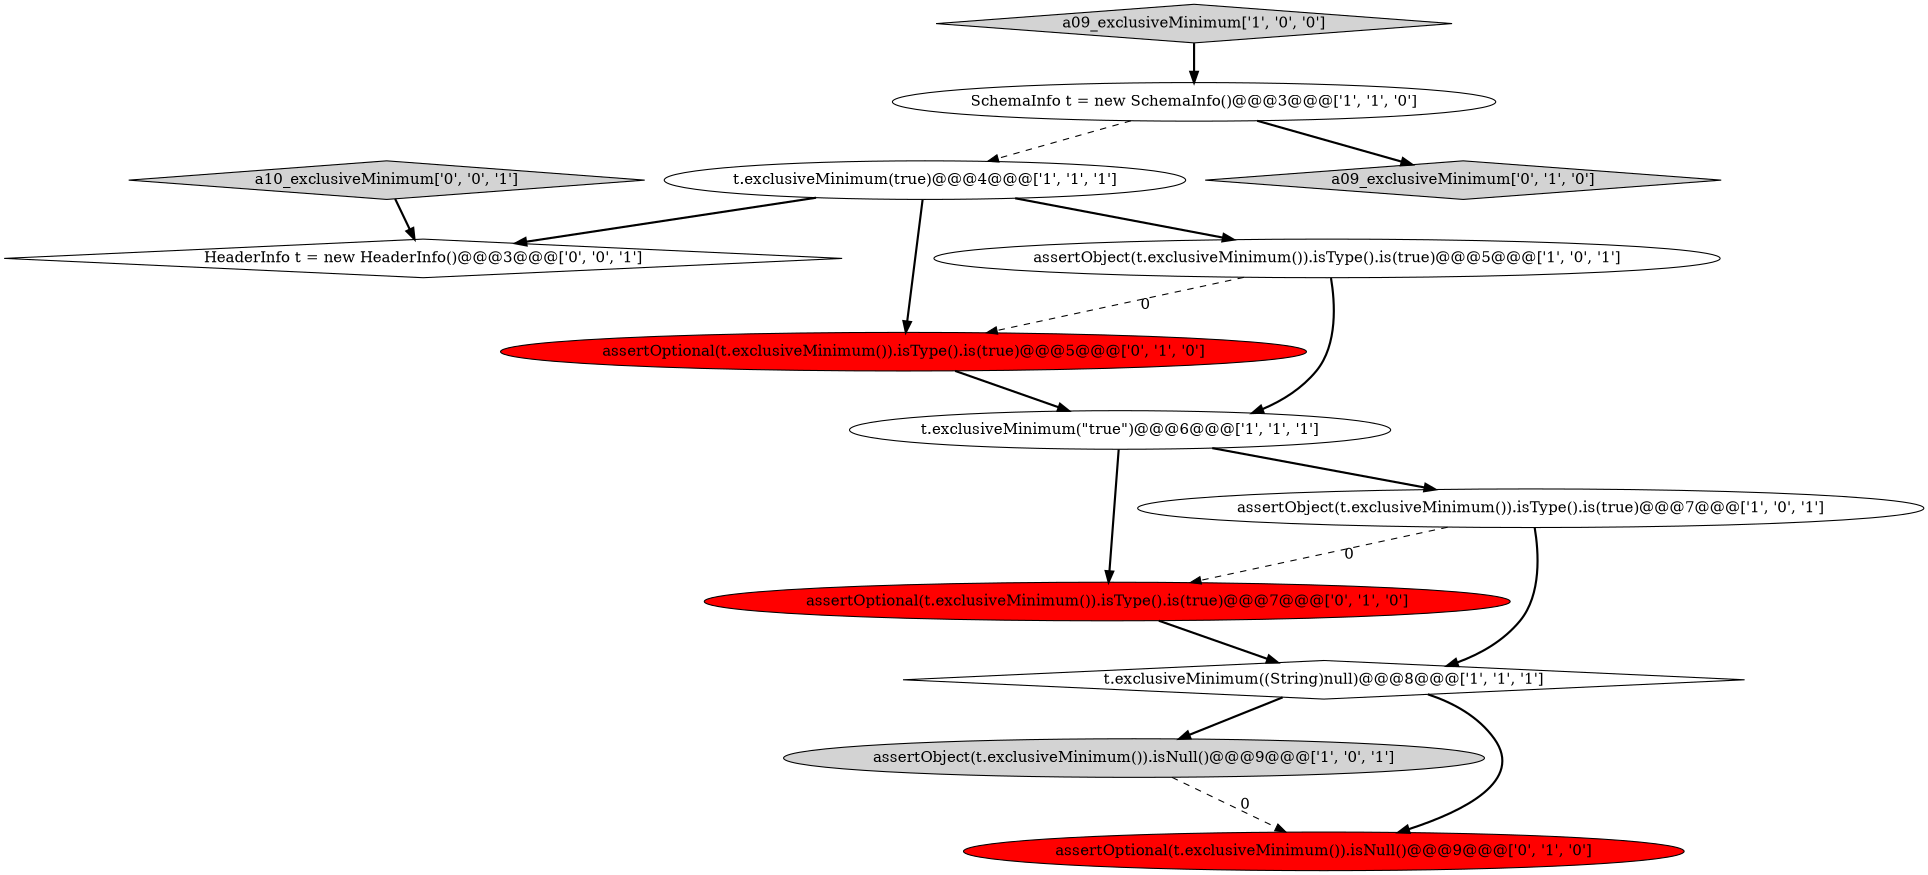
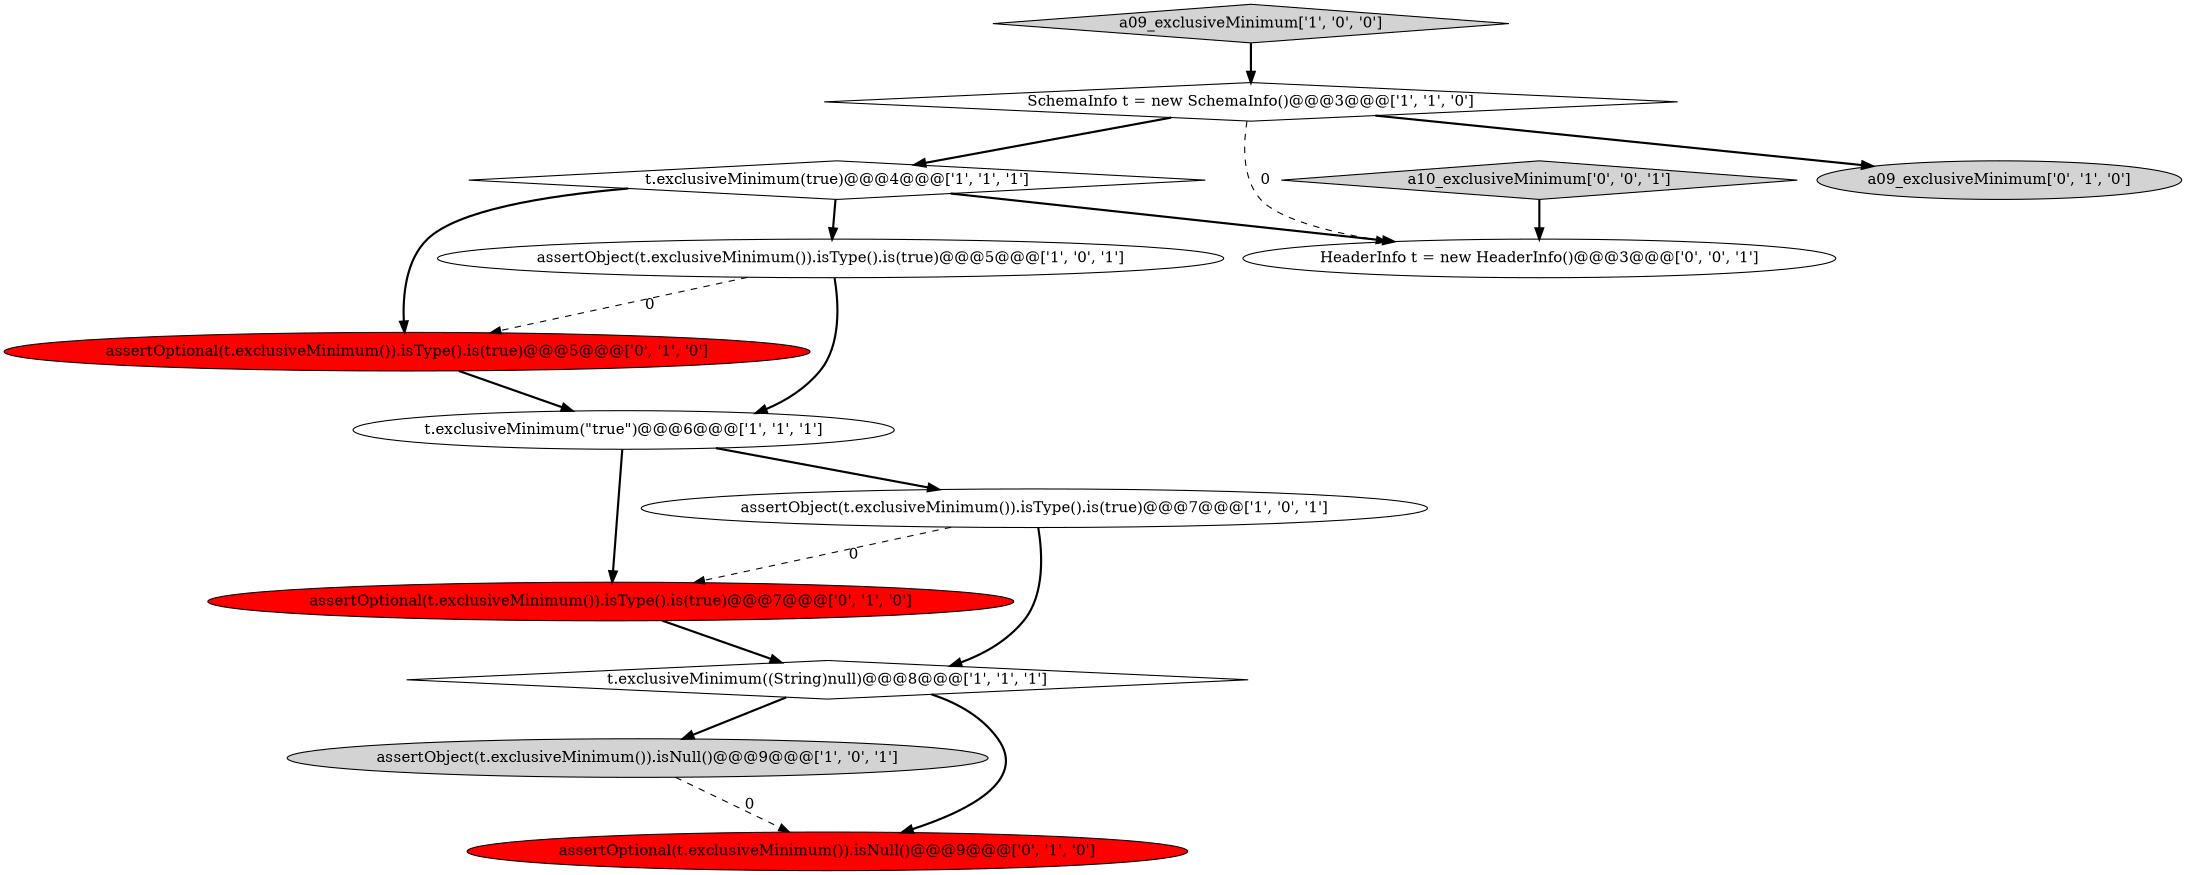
(1194, 102) -> (1251, 102)
(1064, 140) -> (1048, 140)
(925, 180) -> (837, 180)
(1463, 180) -> (1999, 180)
none -> (1278, 212)
(423, 258) -> (1539, 258)
